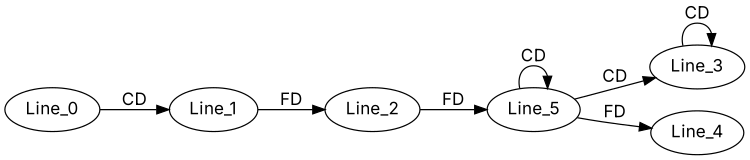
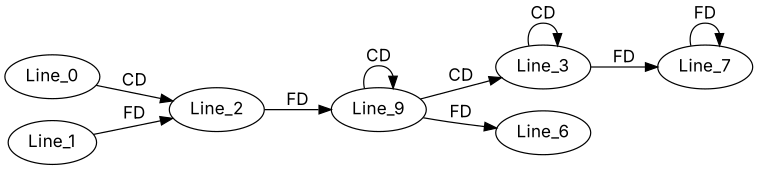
none -> (705, 67)
(128, 110) -> (128, 92)
(534, 110) -> (379, 110)
(697, 133) -> (543, 133)
